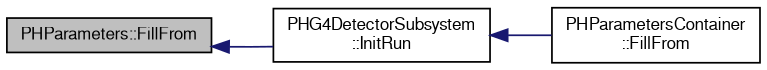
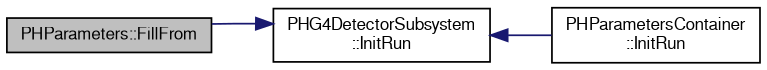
(656, 35) -> (656, 35)
(251, 47) -> (234, 24)
